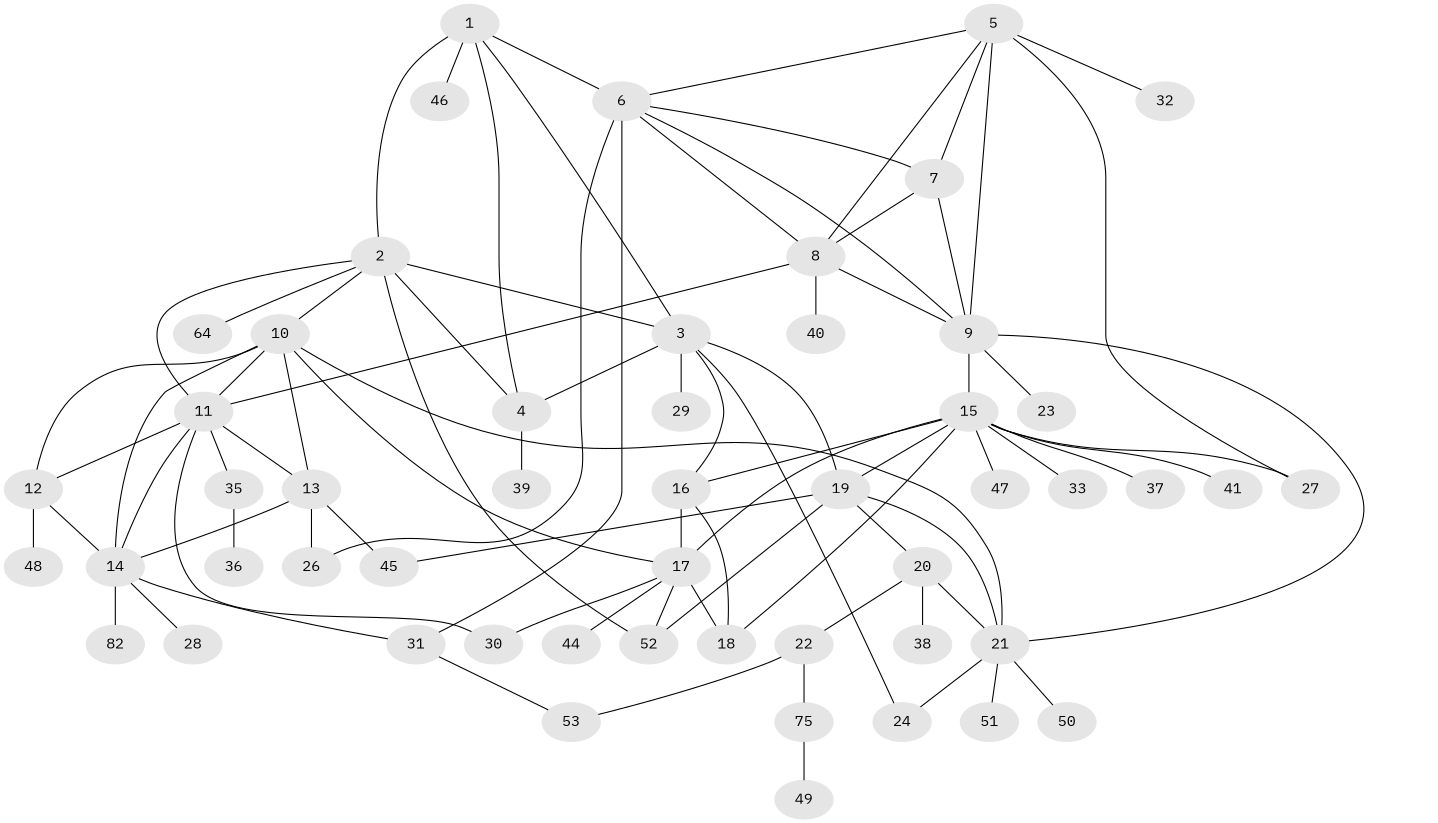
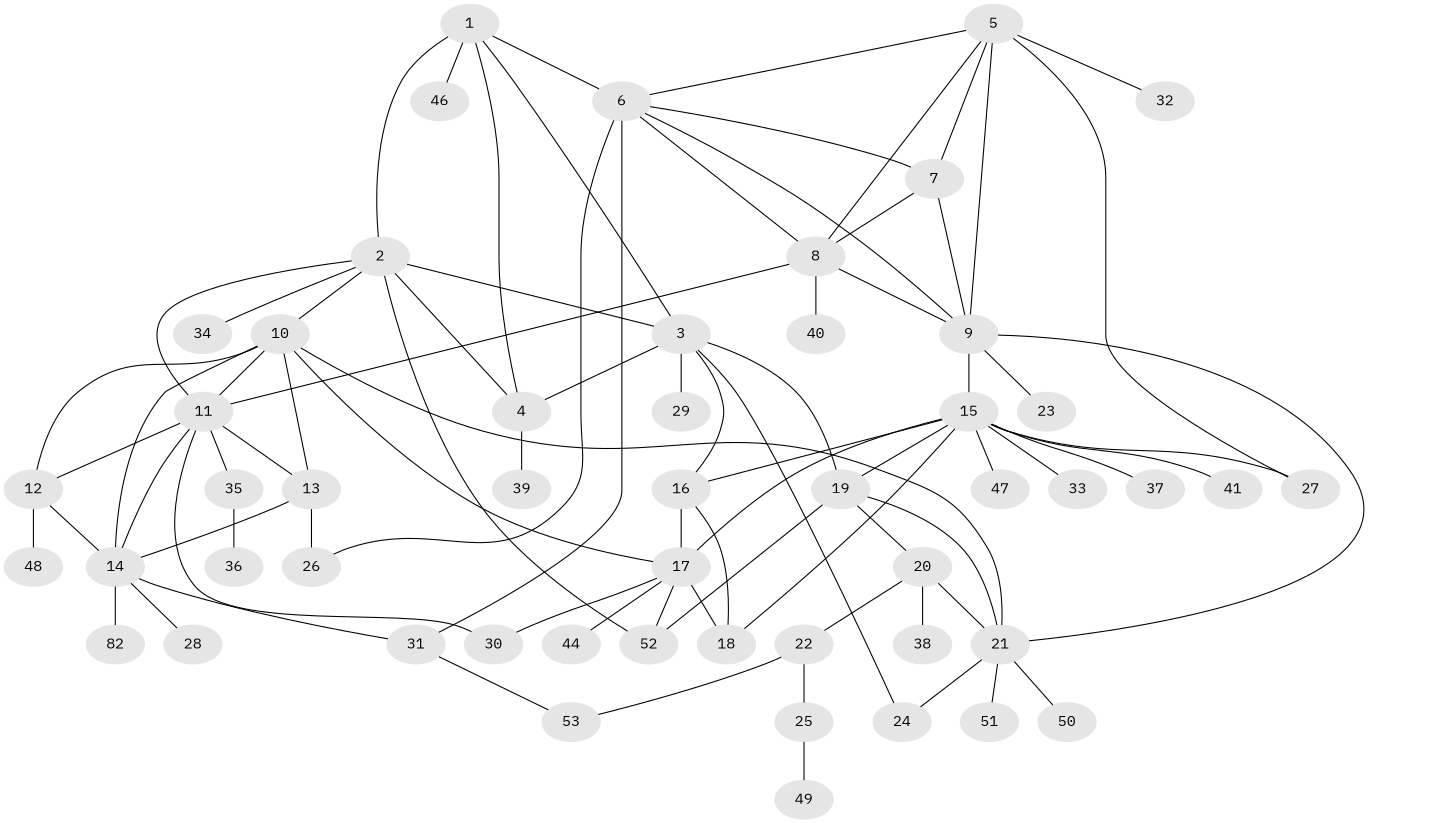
(203, 334) -> (203, 334)
(389, 567) -> none
(804, 722) -> (804, 722)
